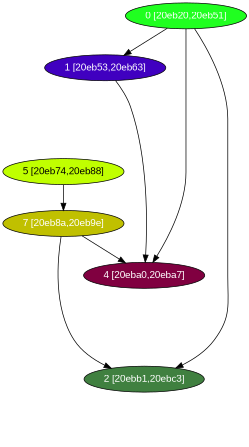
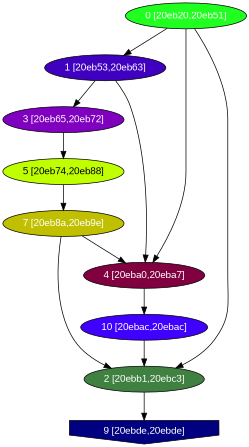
none -> (63, 120)
none -> (144, 327)
none -> (144, 431)
